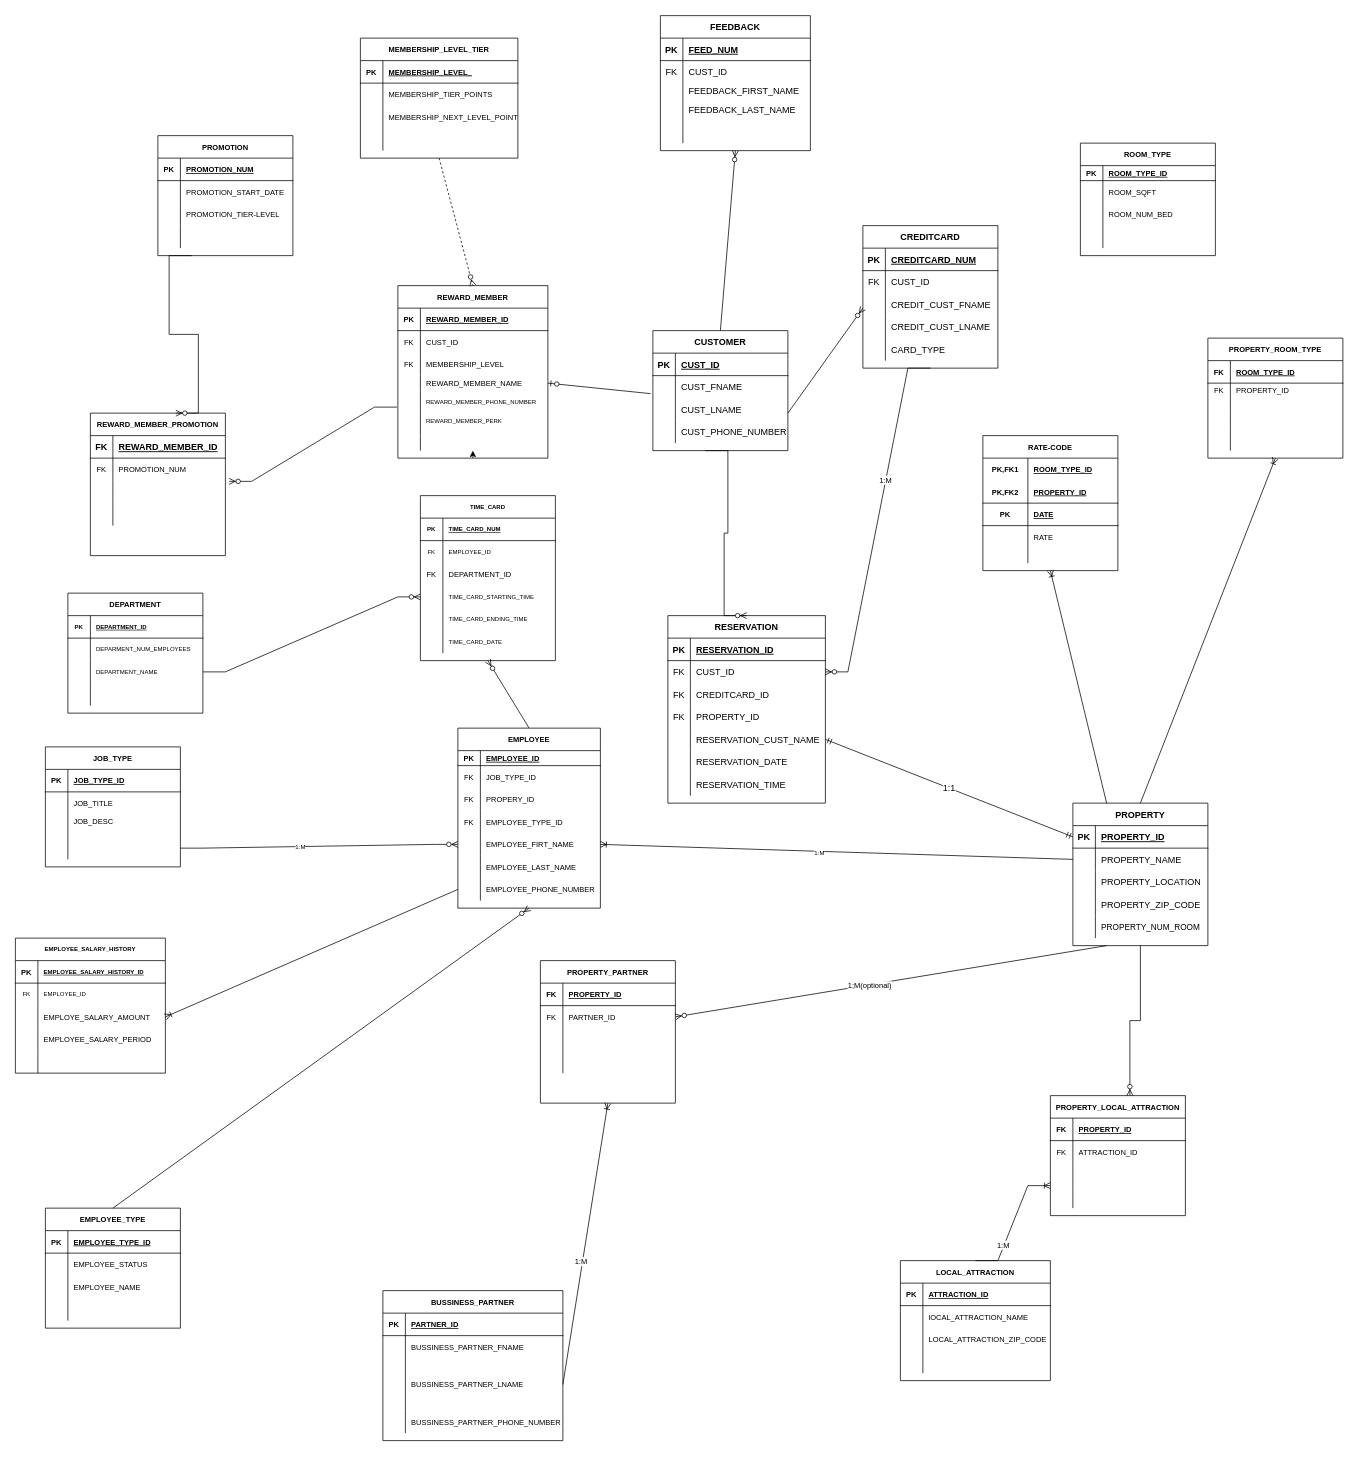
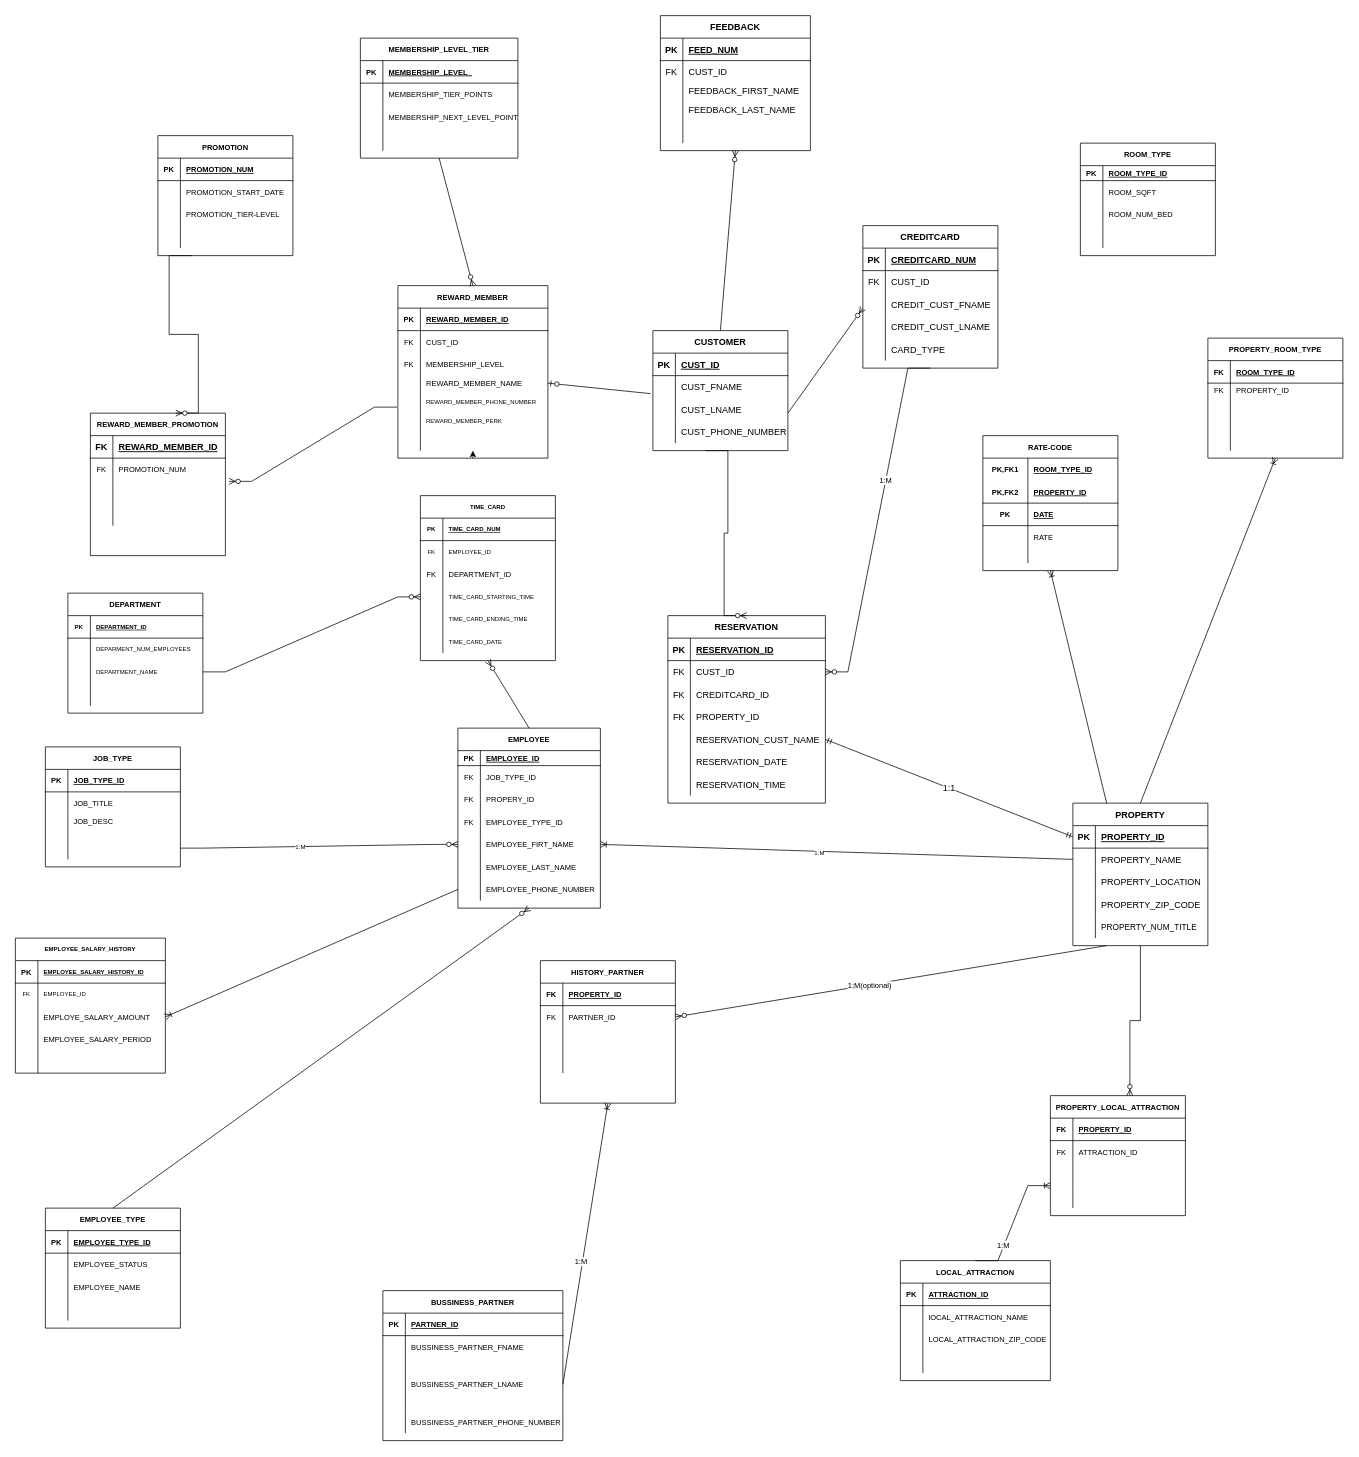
(456, 222) -> (456, 222)
(1140, 927) -> (1143, 927)
(608, 972) -> (608, 972)
